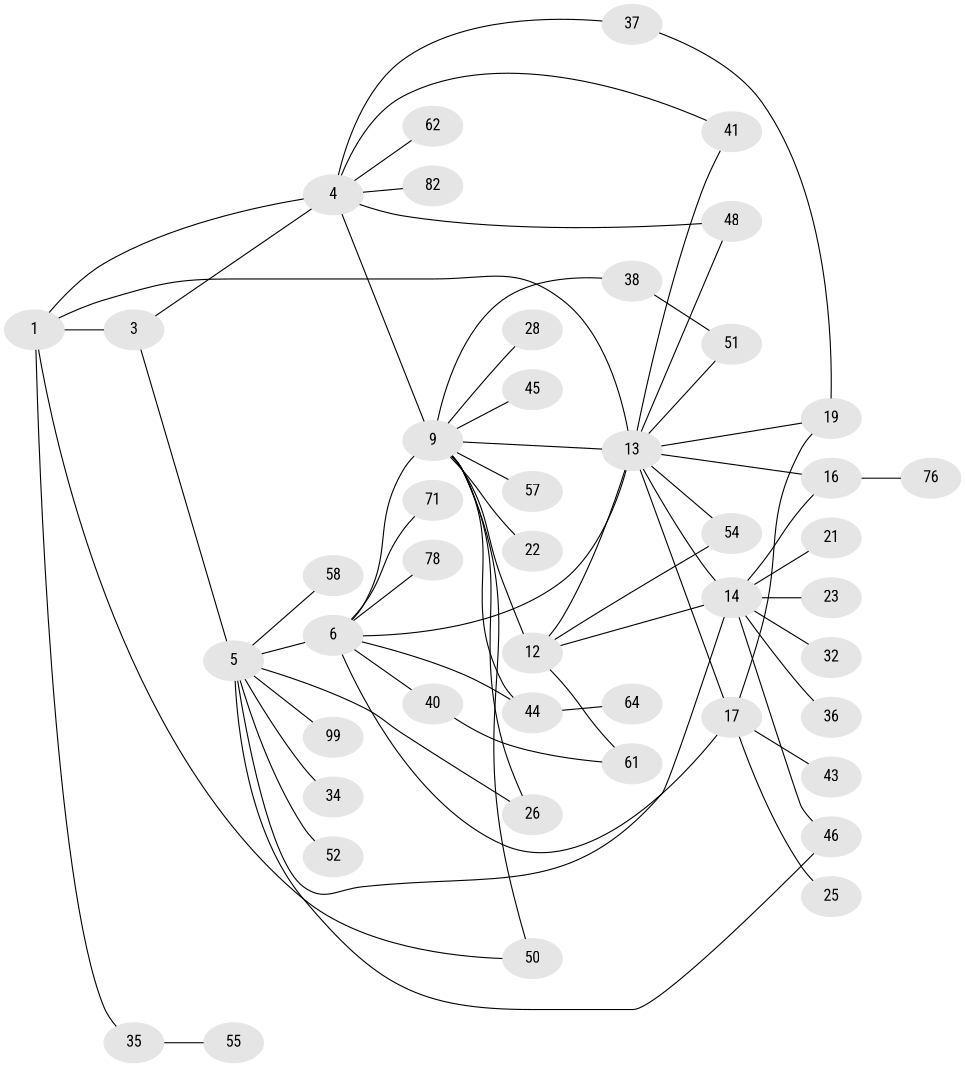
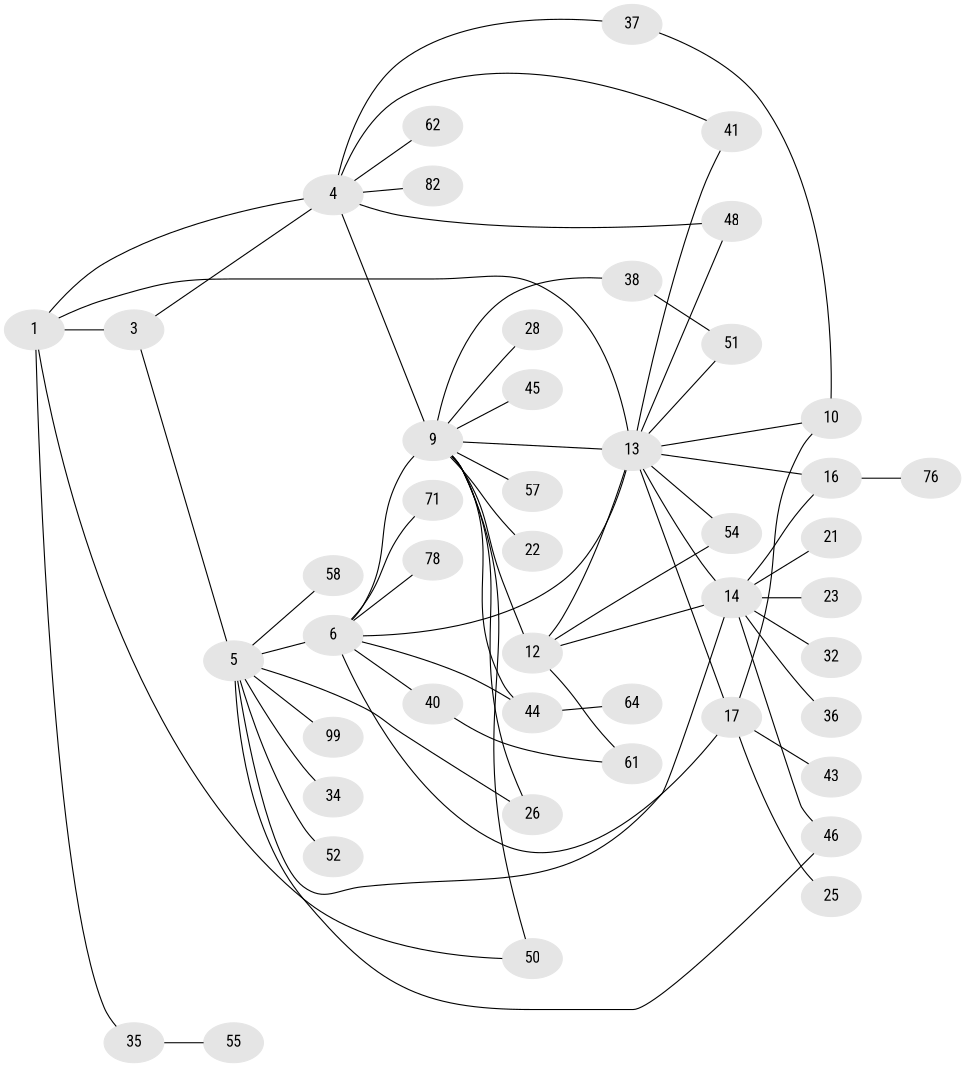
(831, 418) -> (831, 418)
